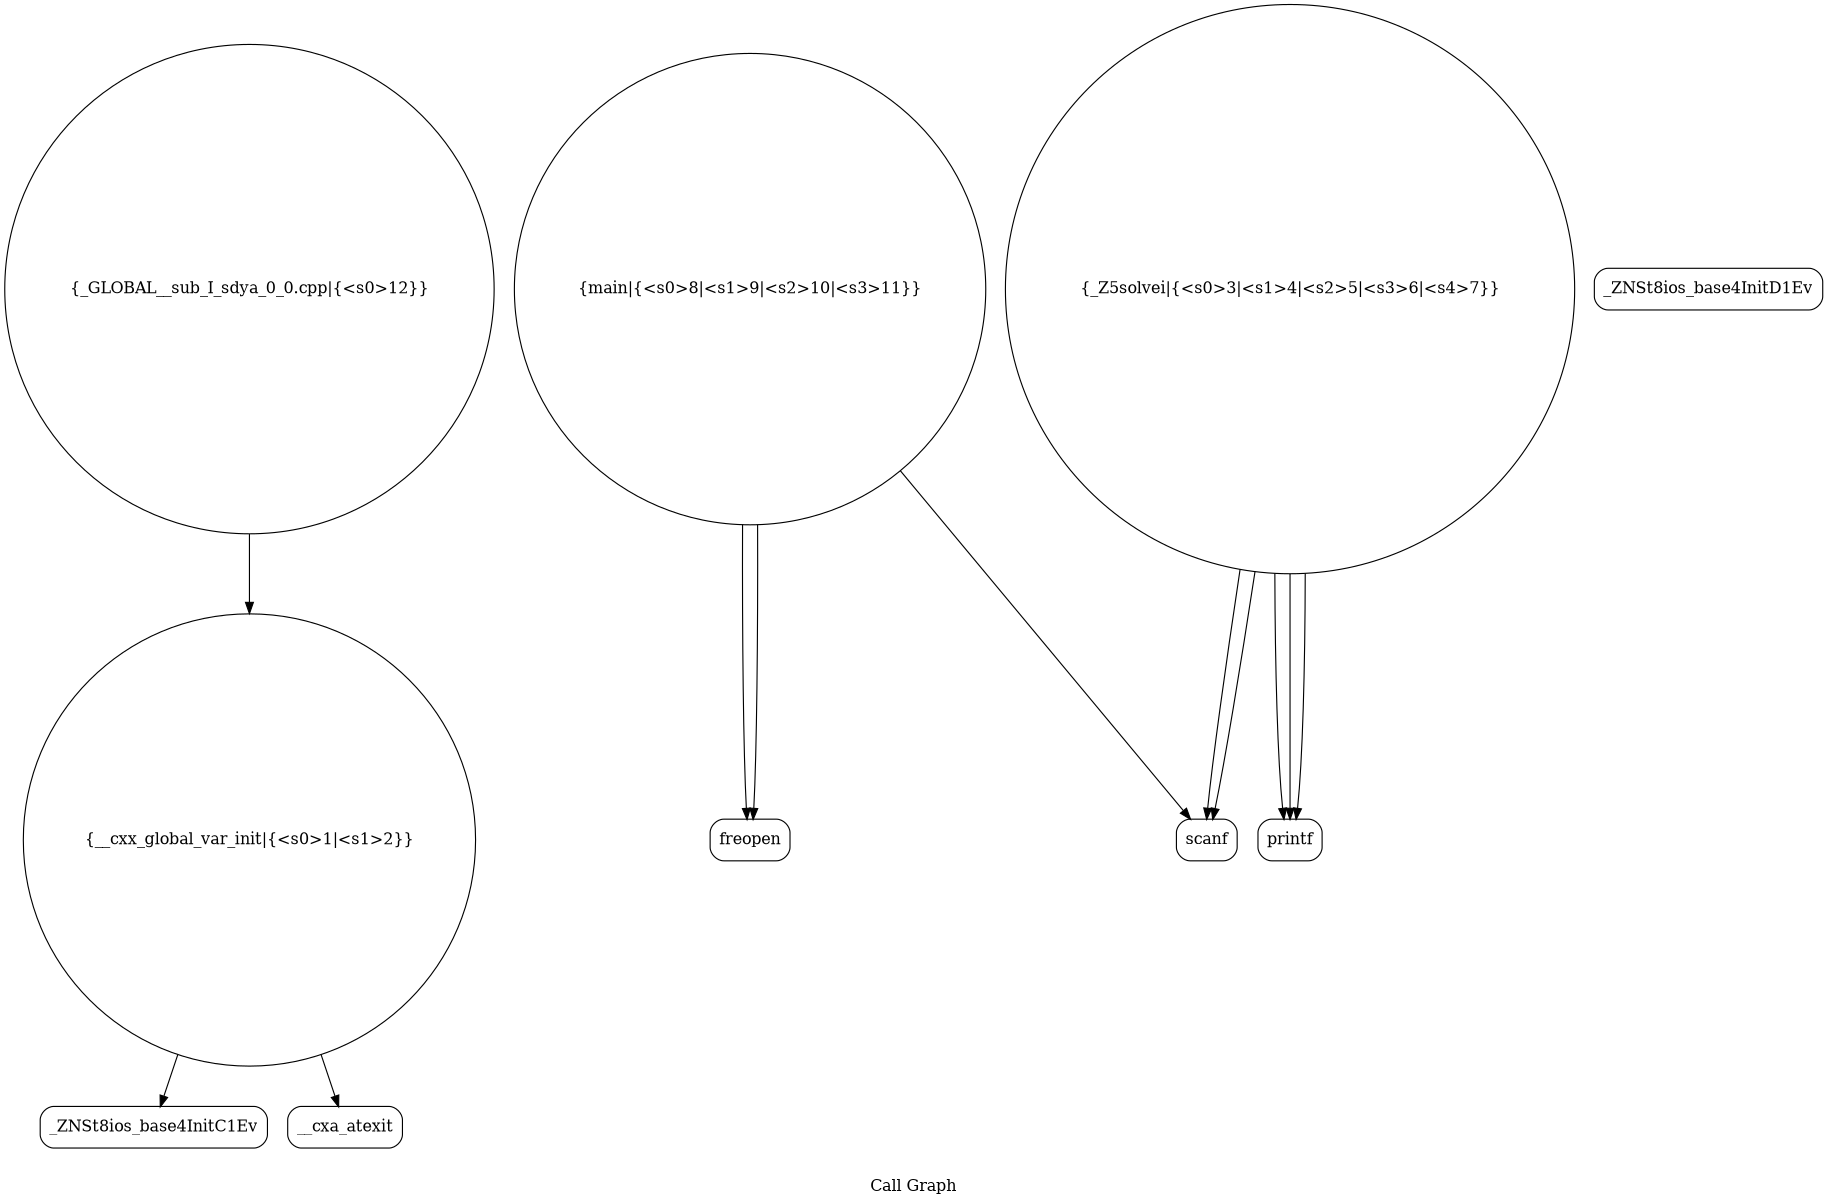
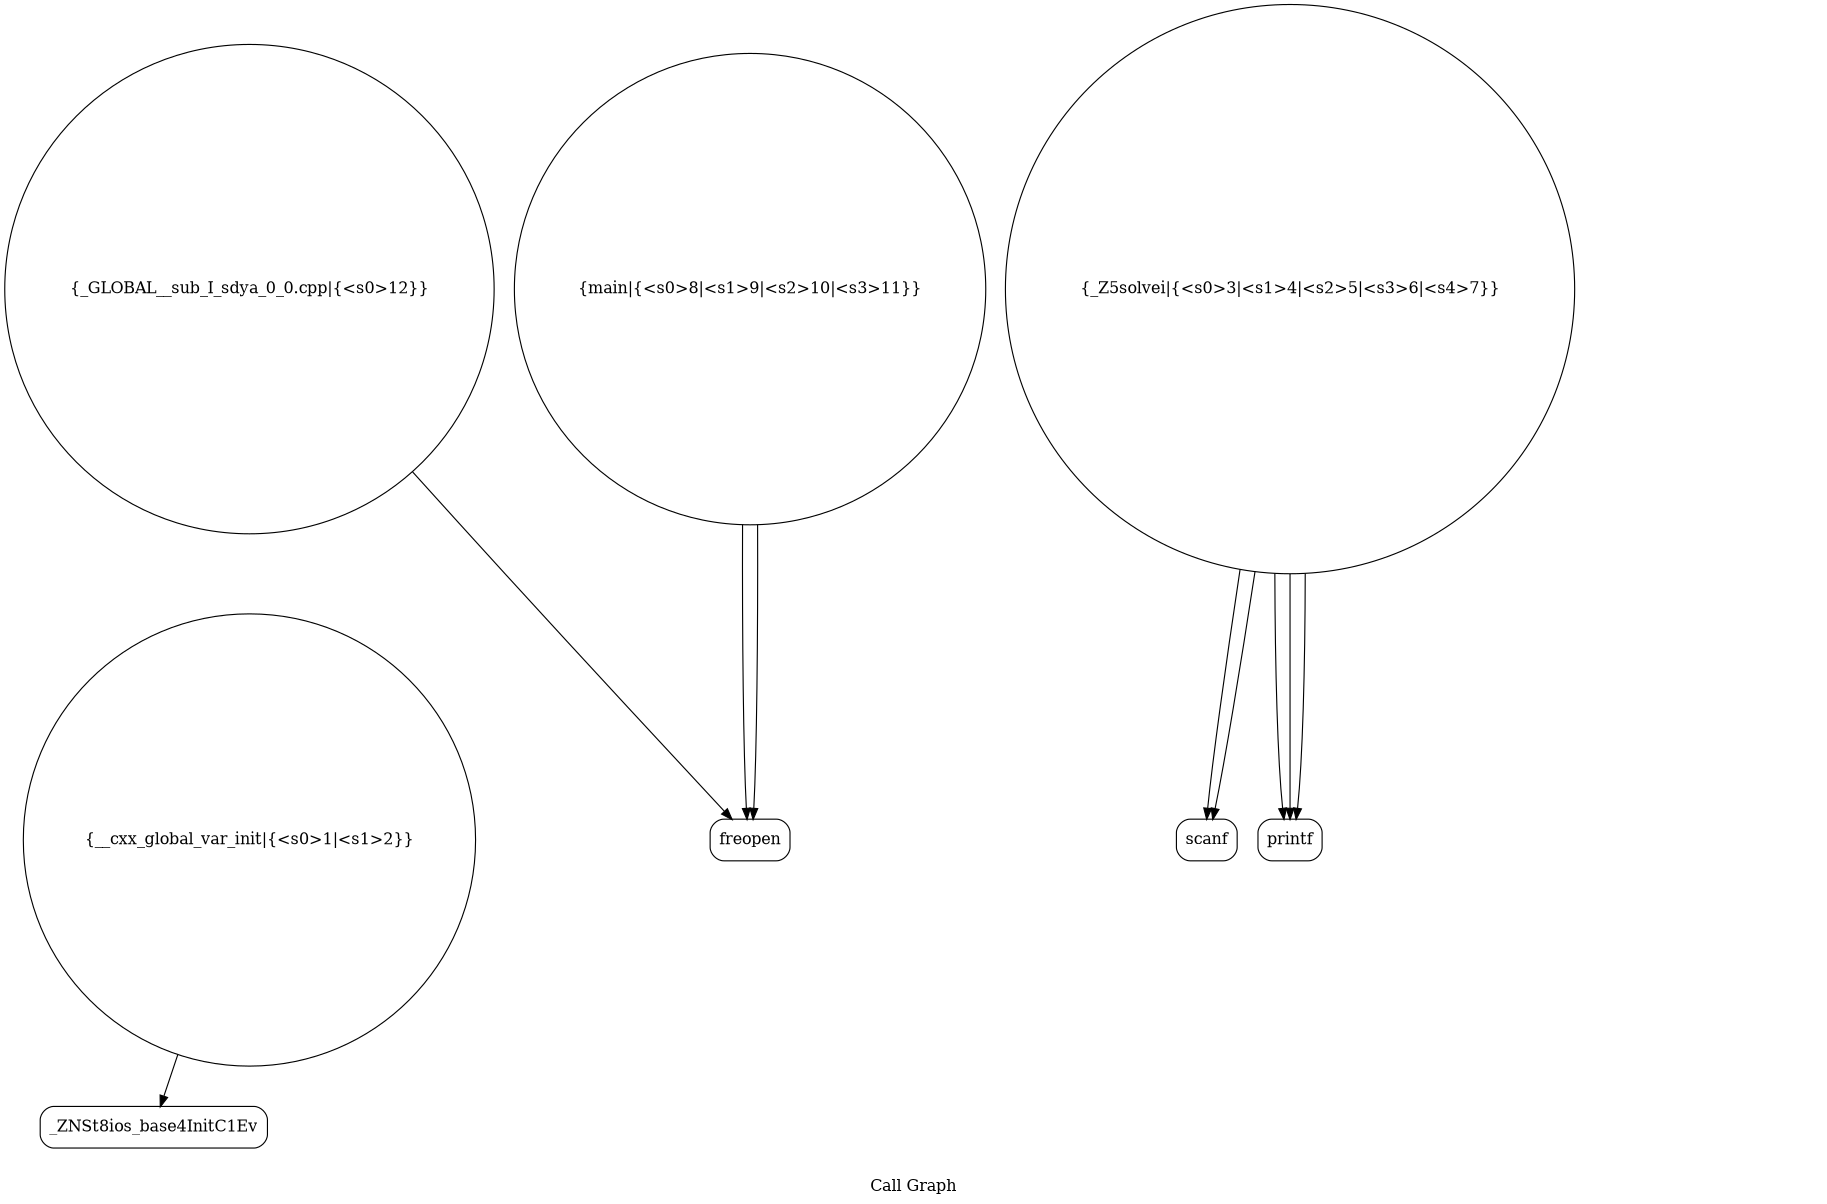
(1709, 289) -> none
(249, 568) -> (568, 642)
(1042, 641) -> none
(345, 1127) -> none
